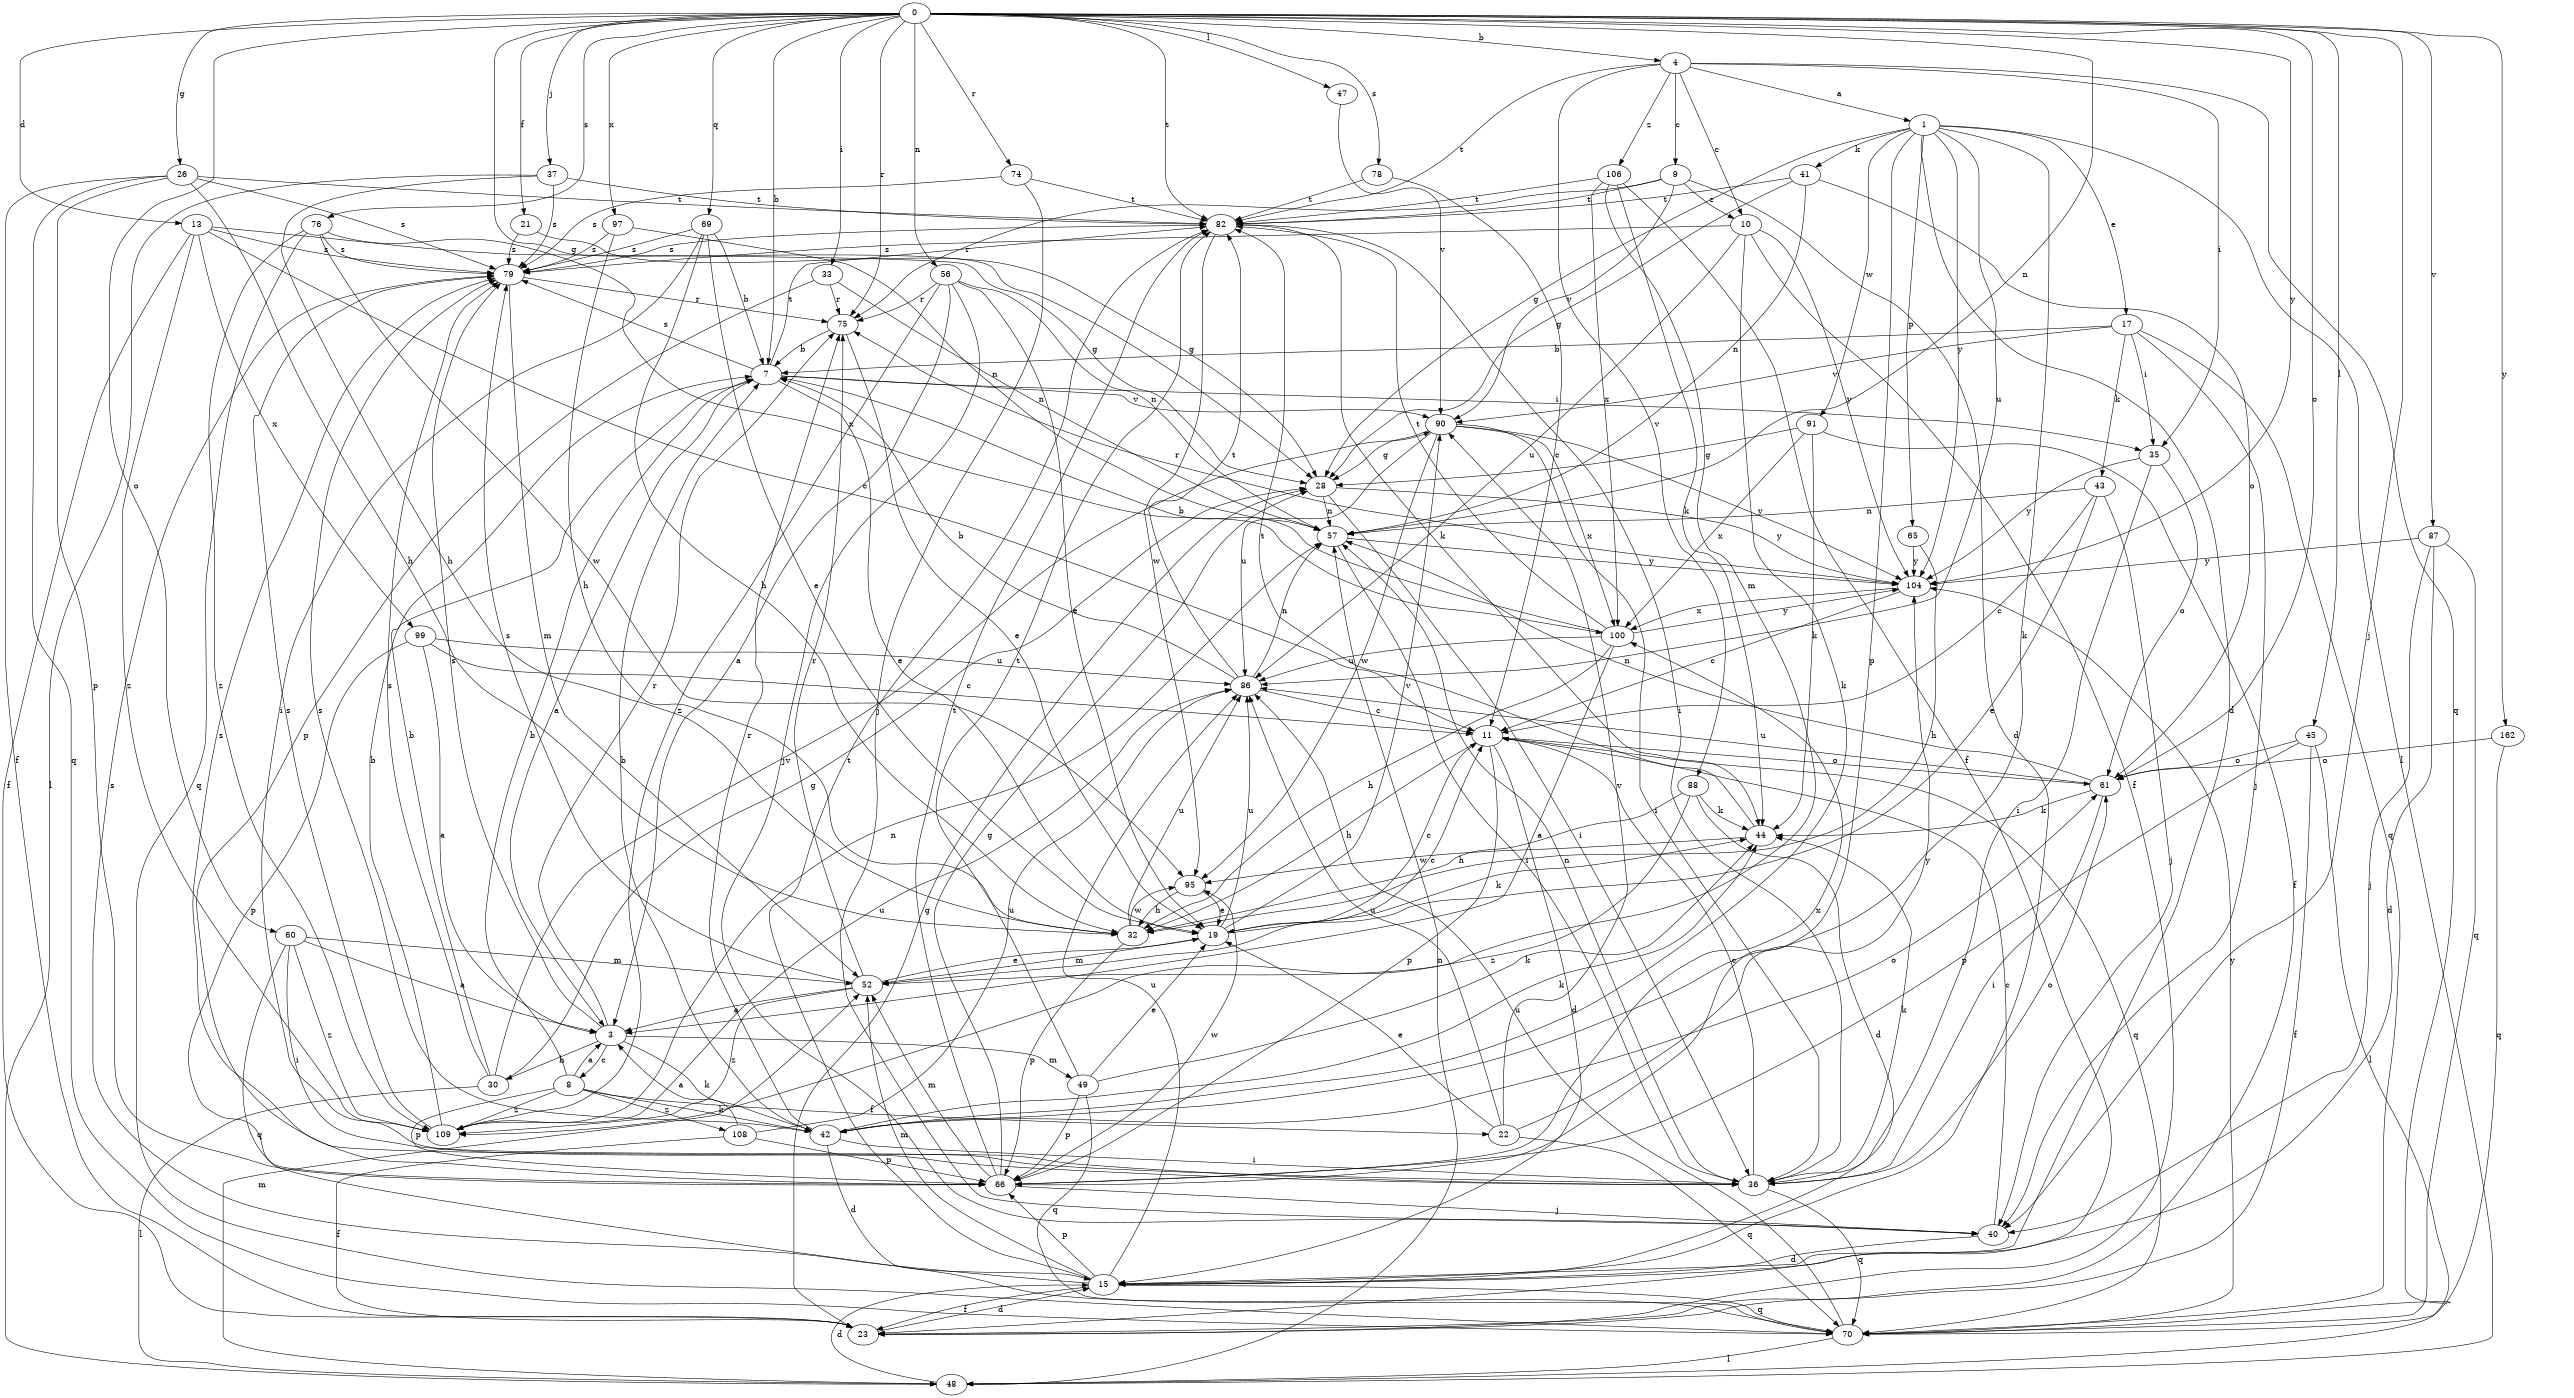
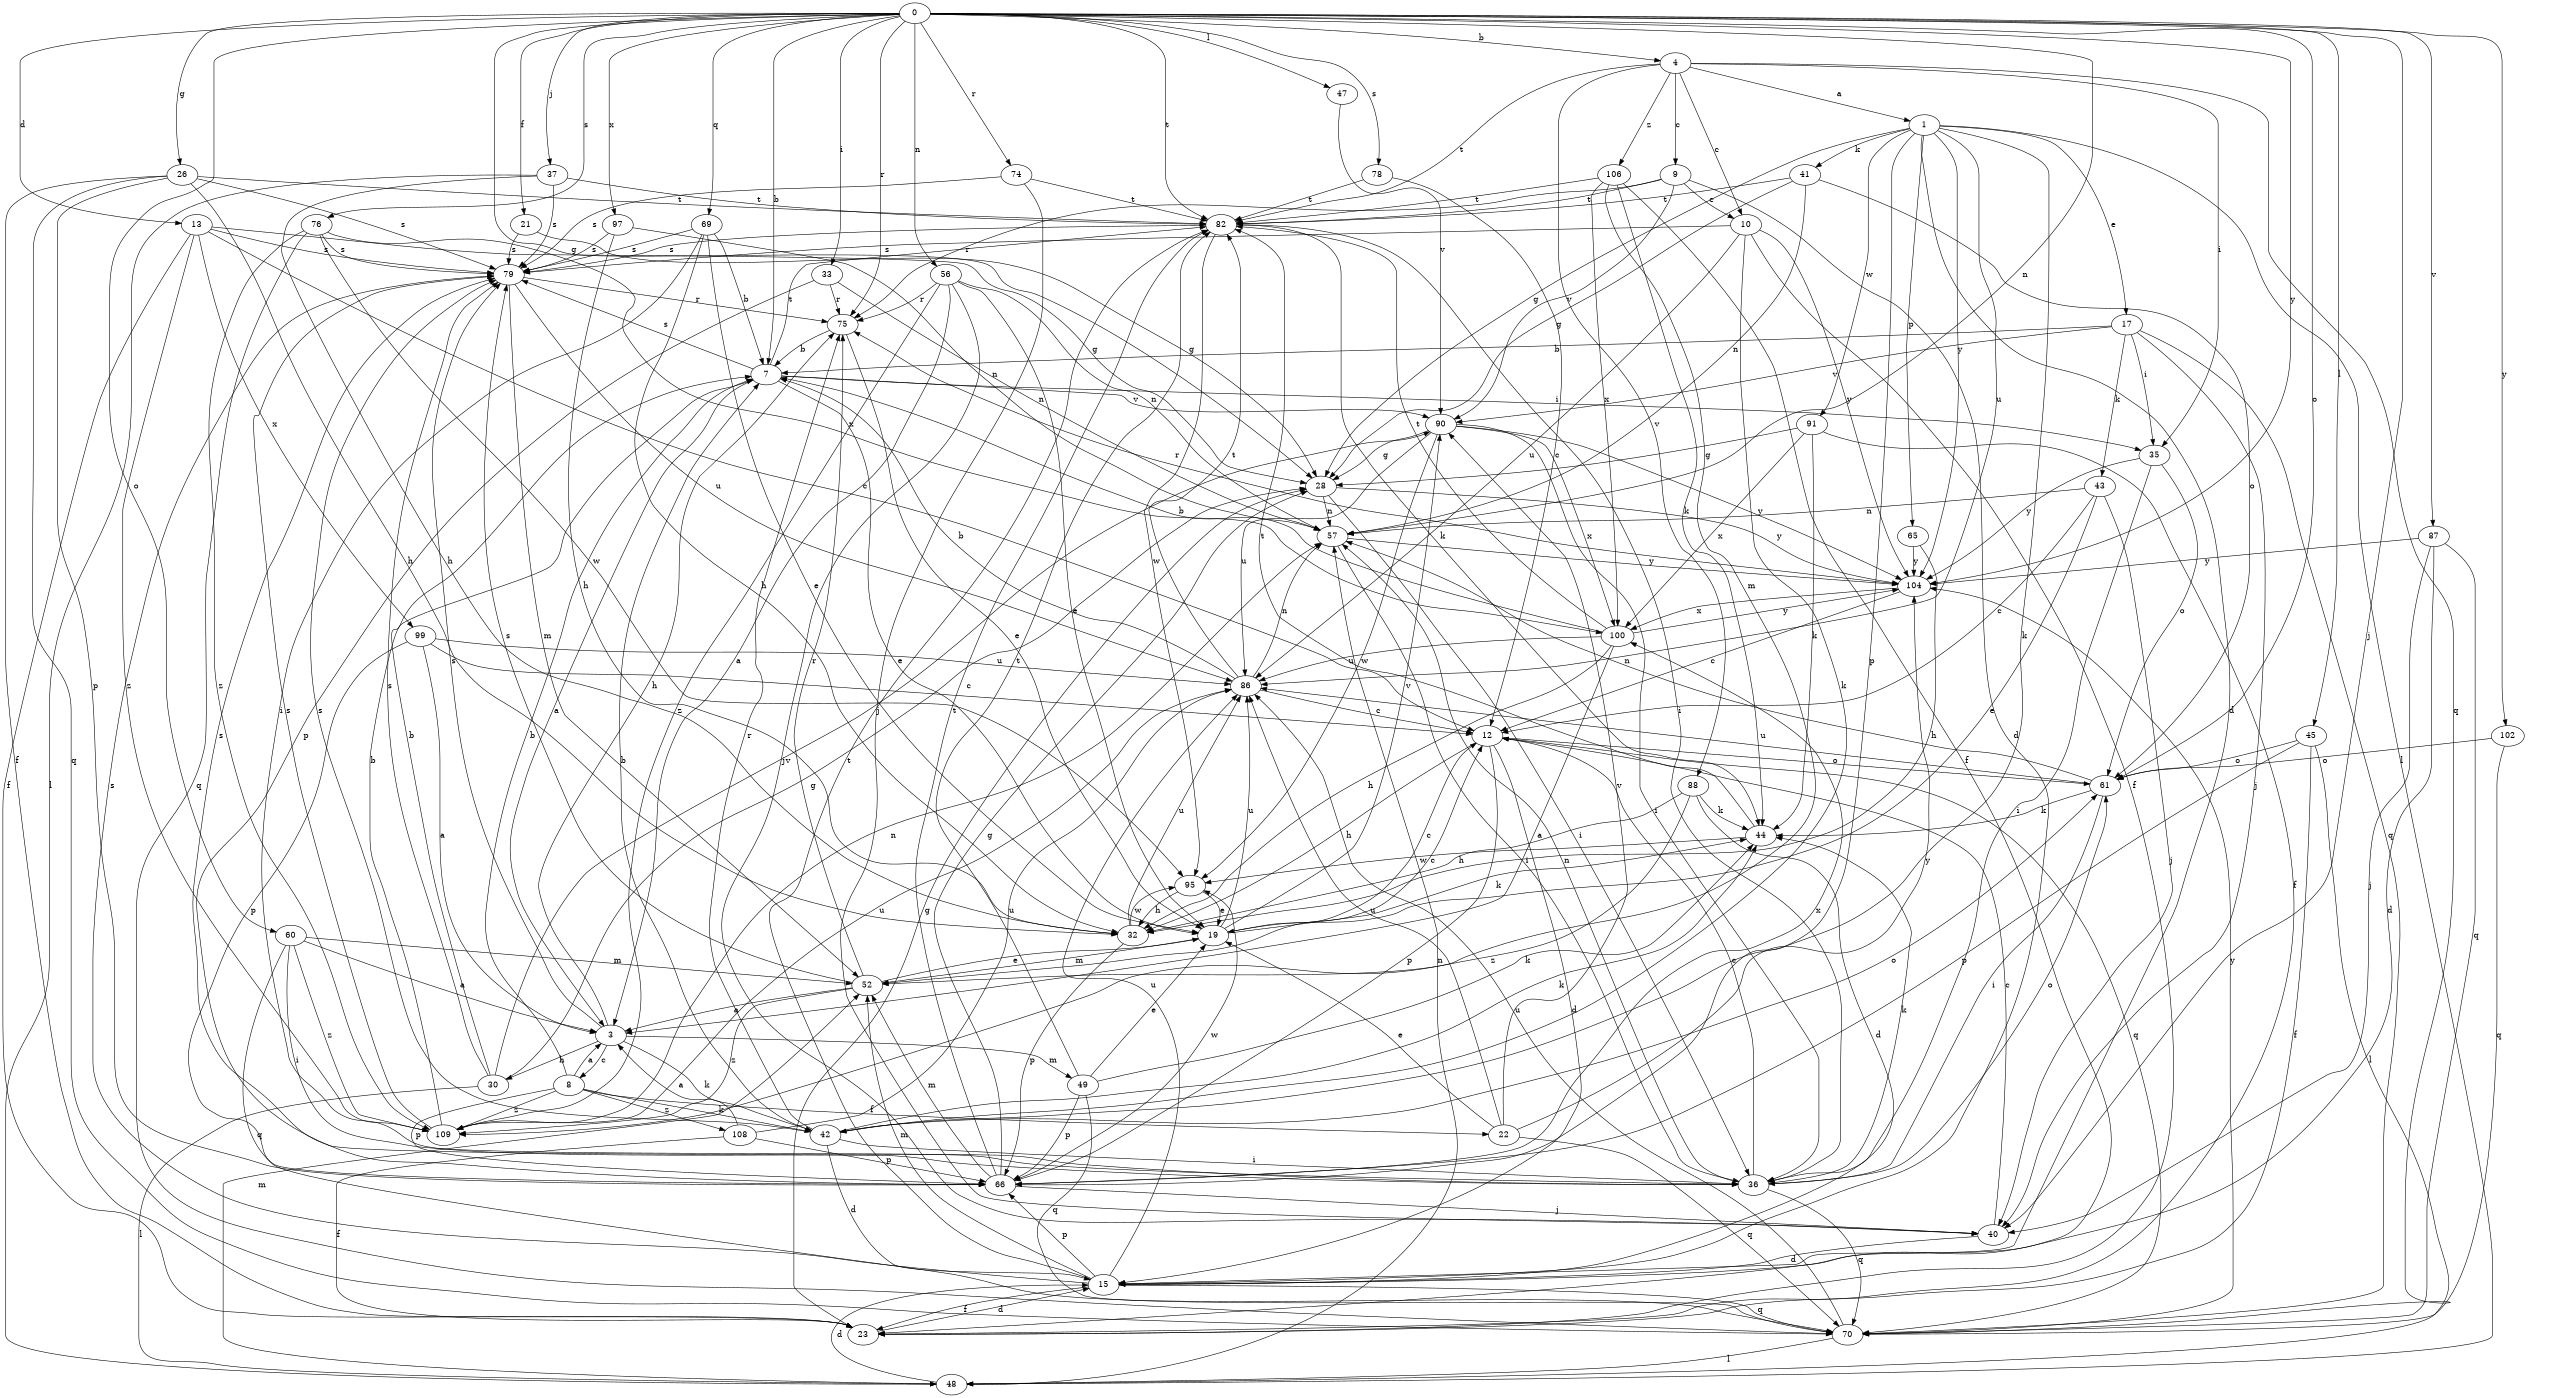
none -> (828, 552)
(655, 686) -> (655, 686)
(1487, 736) -> (1487, 736)
(2508, 736) -> (2508, 736)
